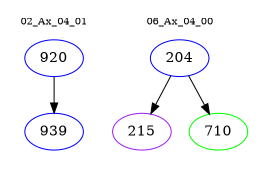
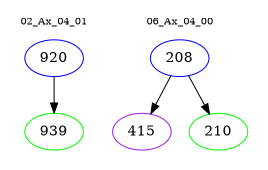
(180, 58) -> (180, 58)
(54, 132) -> (54, 132)
(142, 132) -> (142, 132)
(218, 132) -> (218, 132)
